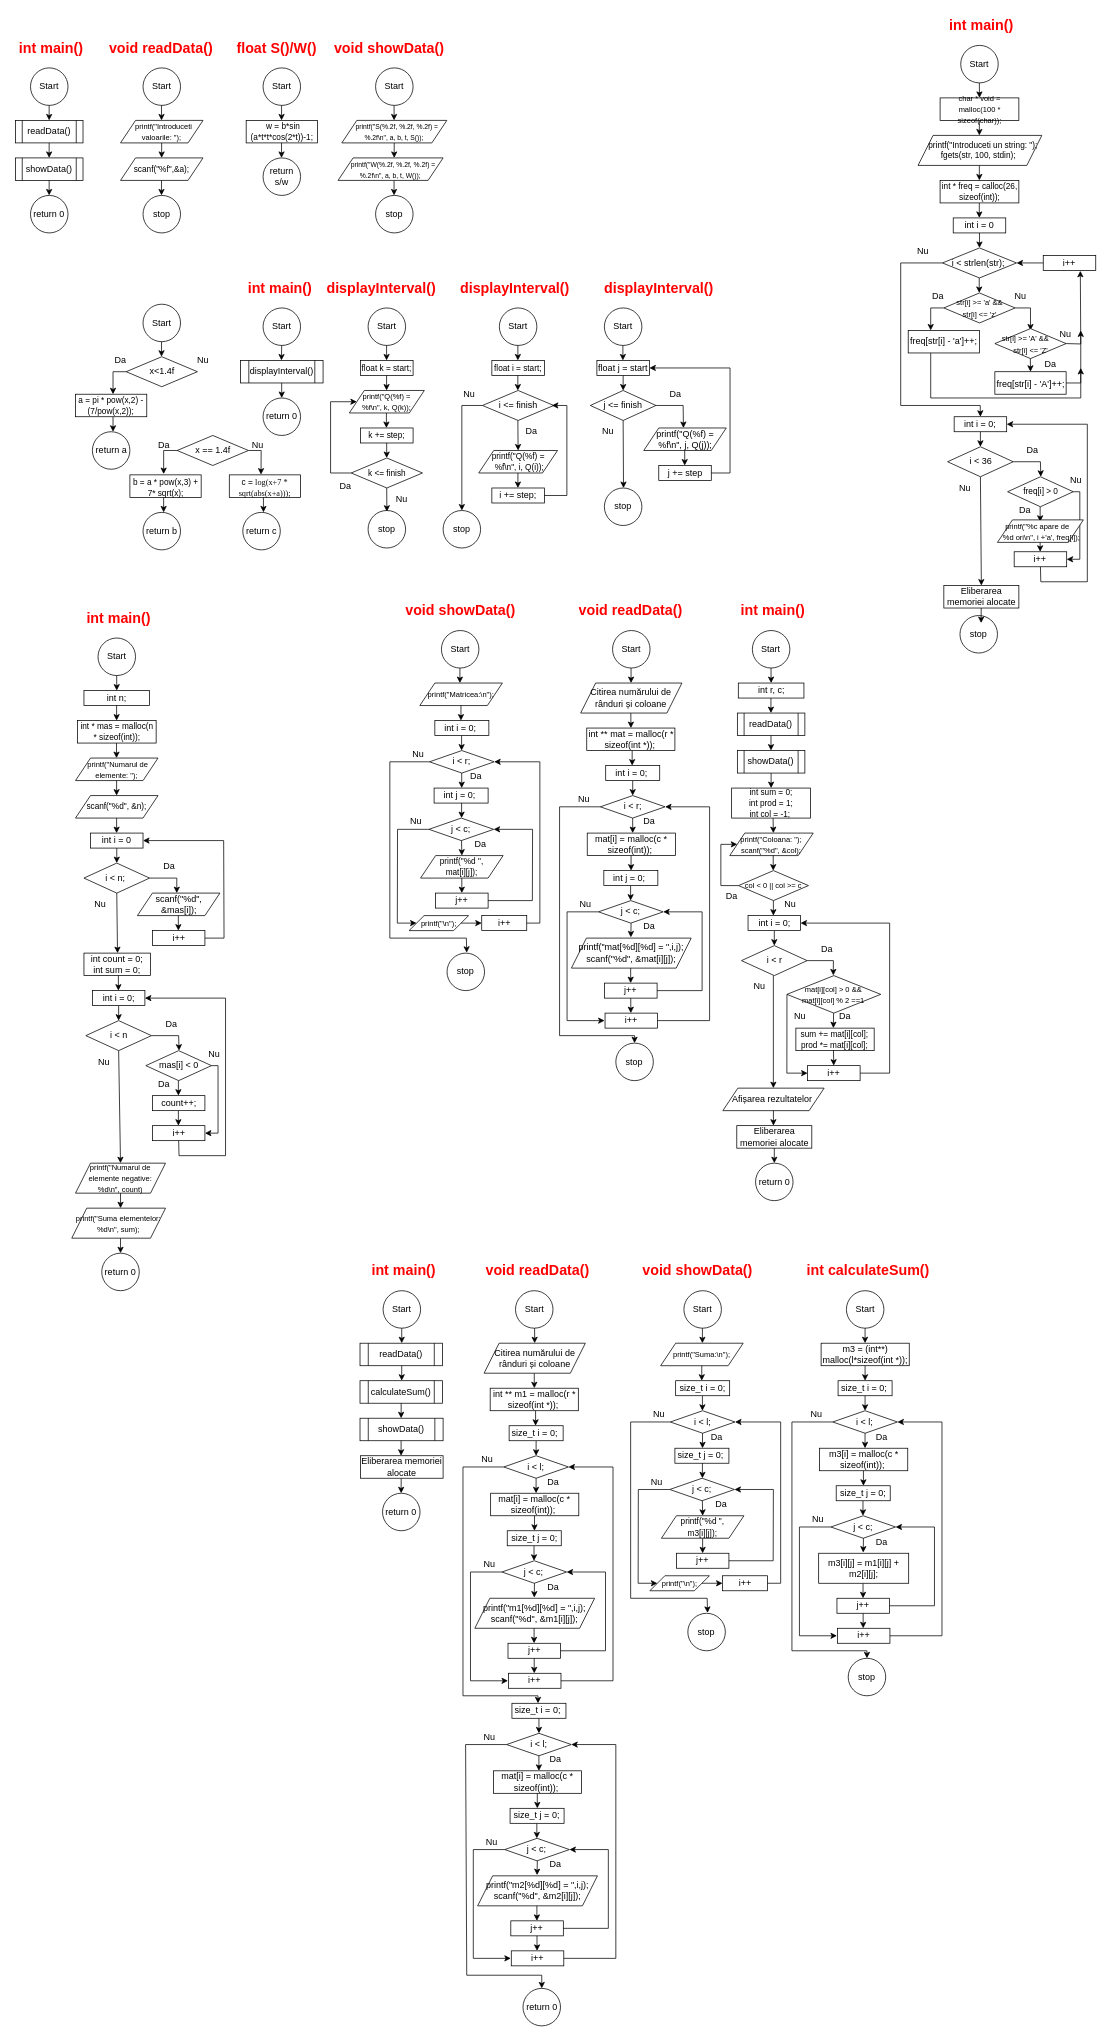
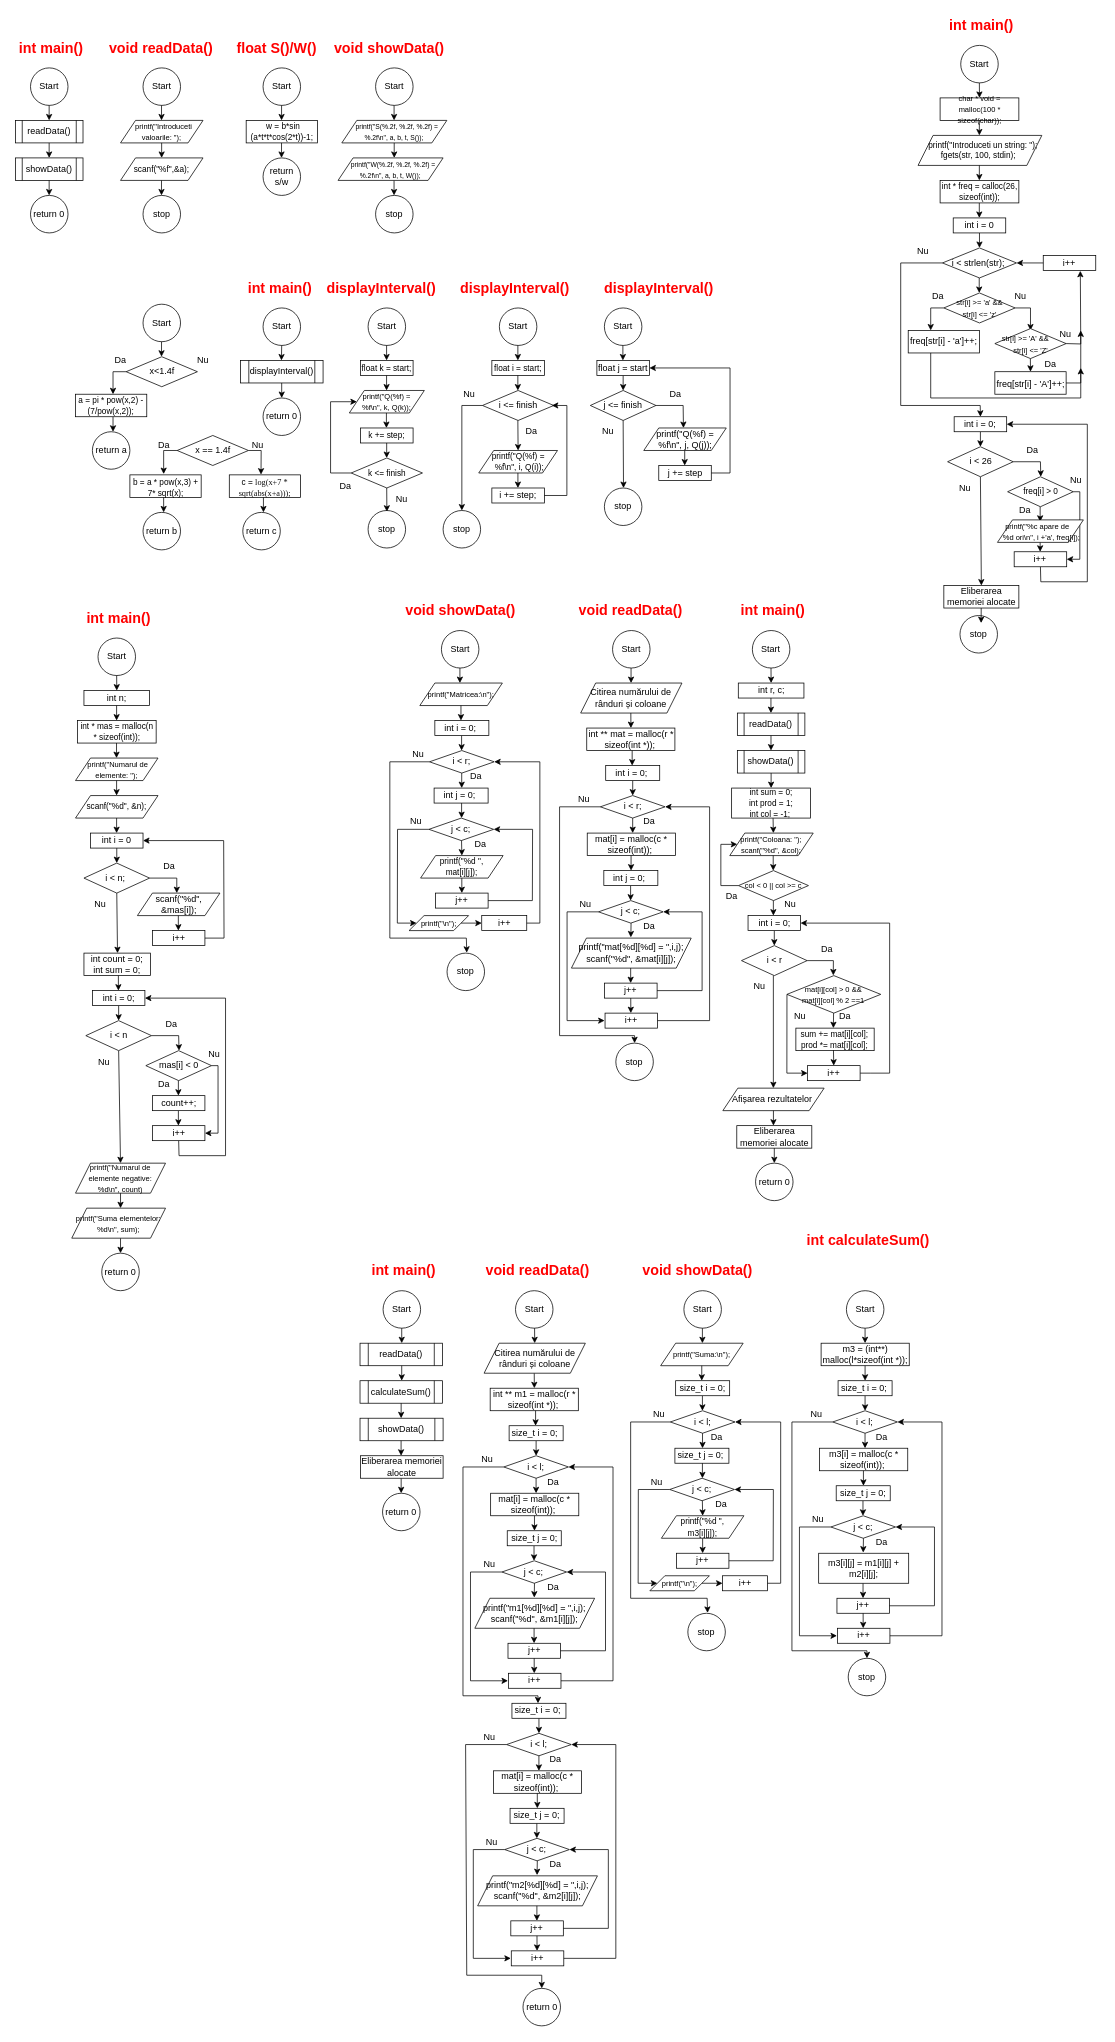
(981, 462) -> (981, 462)
(900, 1272) -> (900, 1242)
